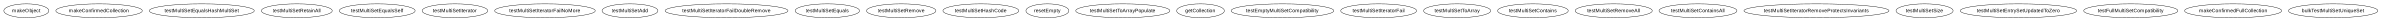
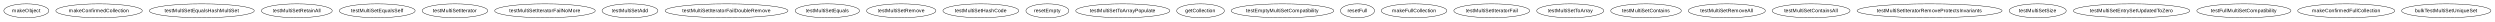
none -> (1357, 11)
none -> (1414, 11)
